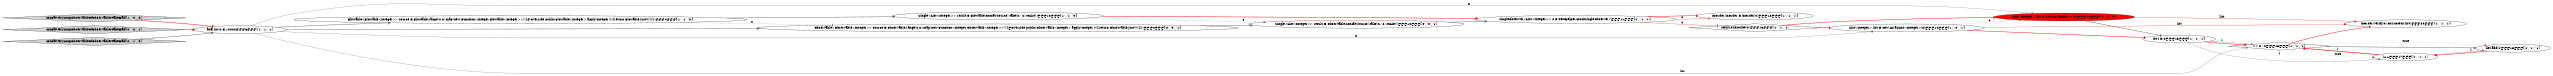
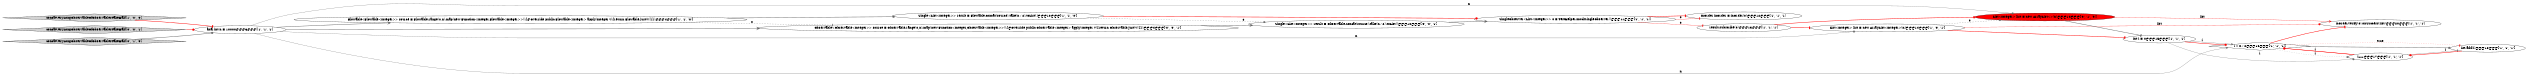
(1755, 28) -> (1744, 28)
(2338, 54) -> (2315, 54)
(1682, 72) -> (1681, 72)
